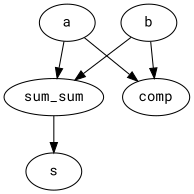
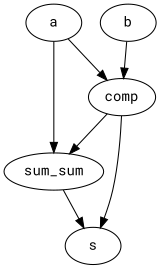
(112, 52) -> (92, 130)
none -> (117, 168)
